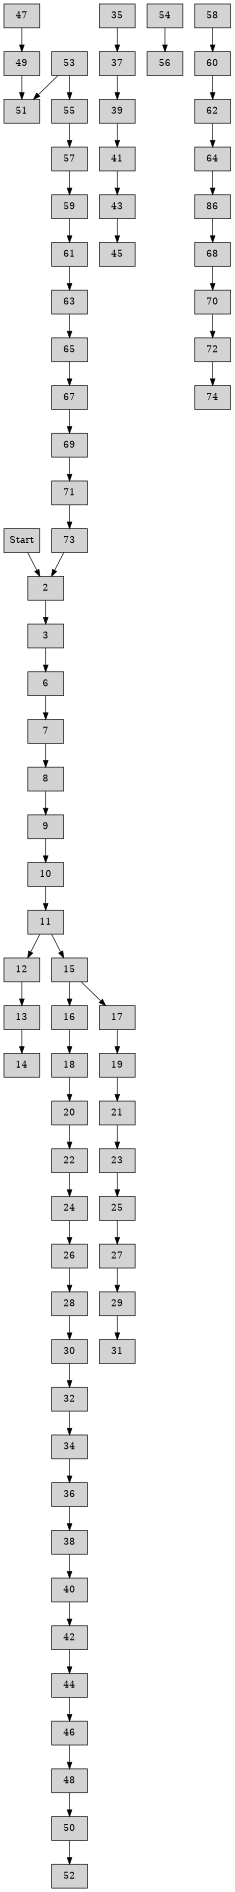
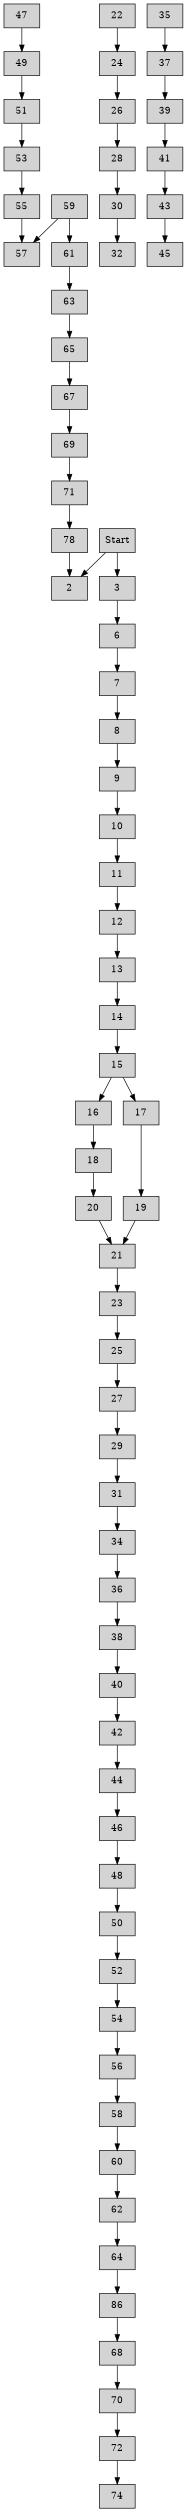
(48, 85) -> (22, 132)
(70, 180) -> (48, 228)
(70, 541) -> (70, 541)
(46, 609) -> (117, 561)
(56, 943) -> (117, 1038)
(70, 1134) -> (104, 1229)
(70, 1420) -> (117, 1515)
none -> (117, 1992)
none -> (117, 2088)
